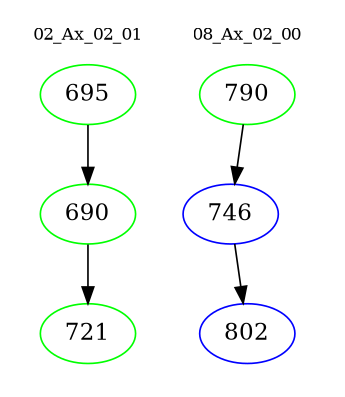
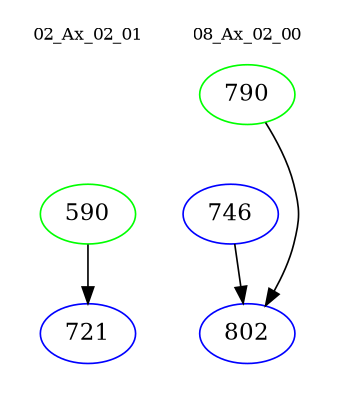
(88, 95) -> none
(240, 146) -> (298, 206)
(88, 214) -> (88, 214)
(88, 334) -> (88, 334)
